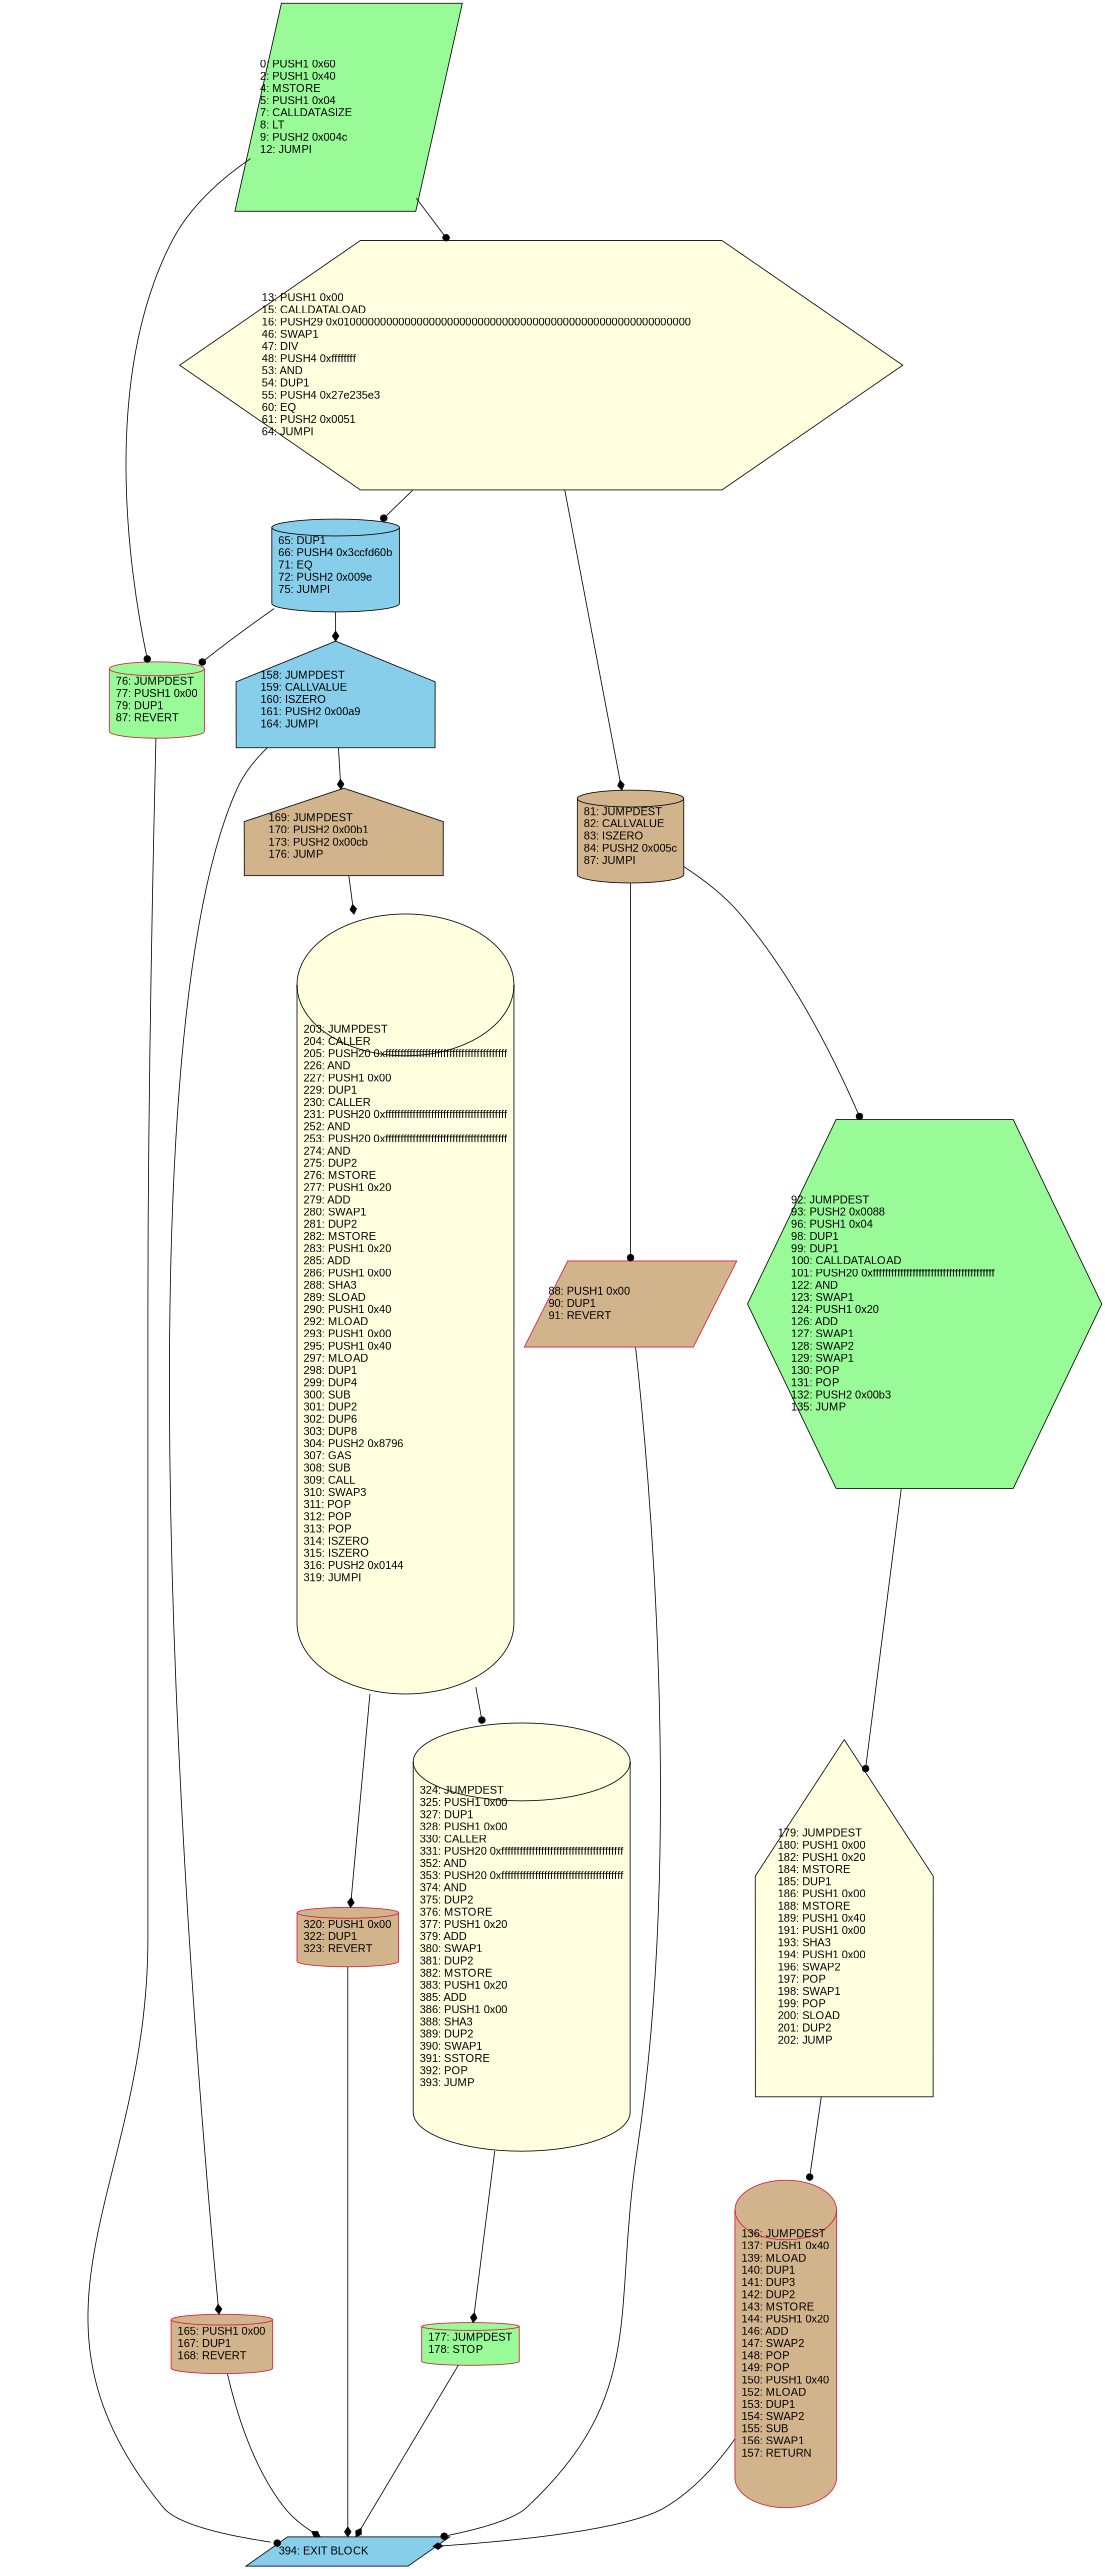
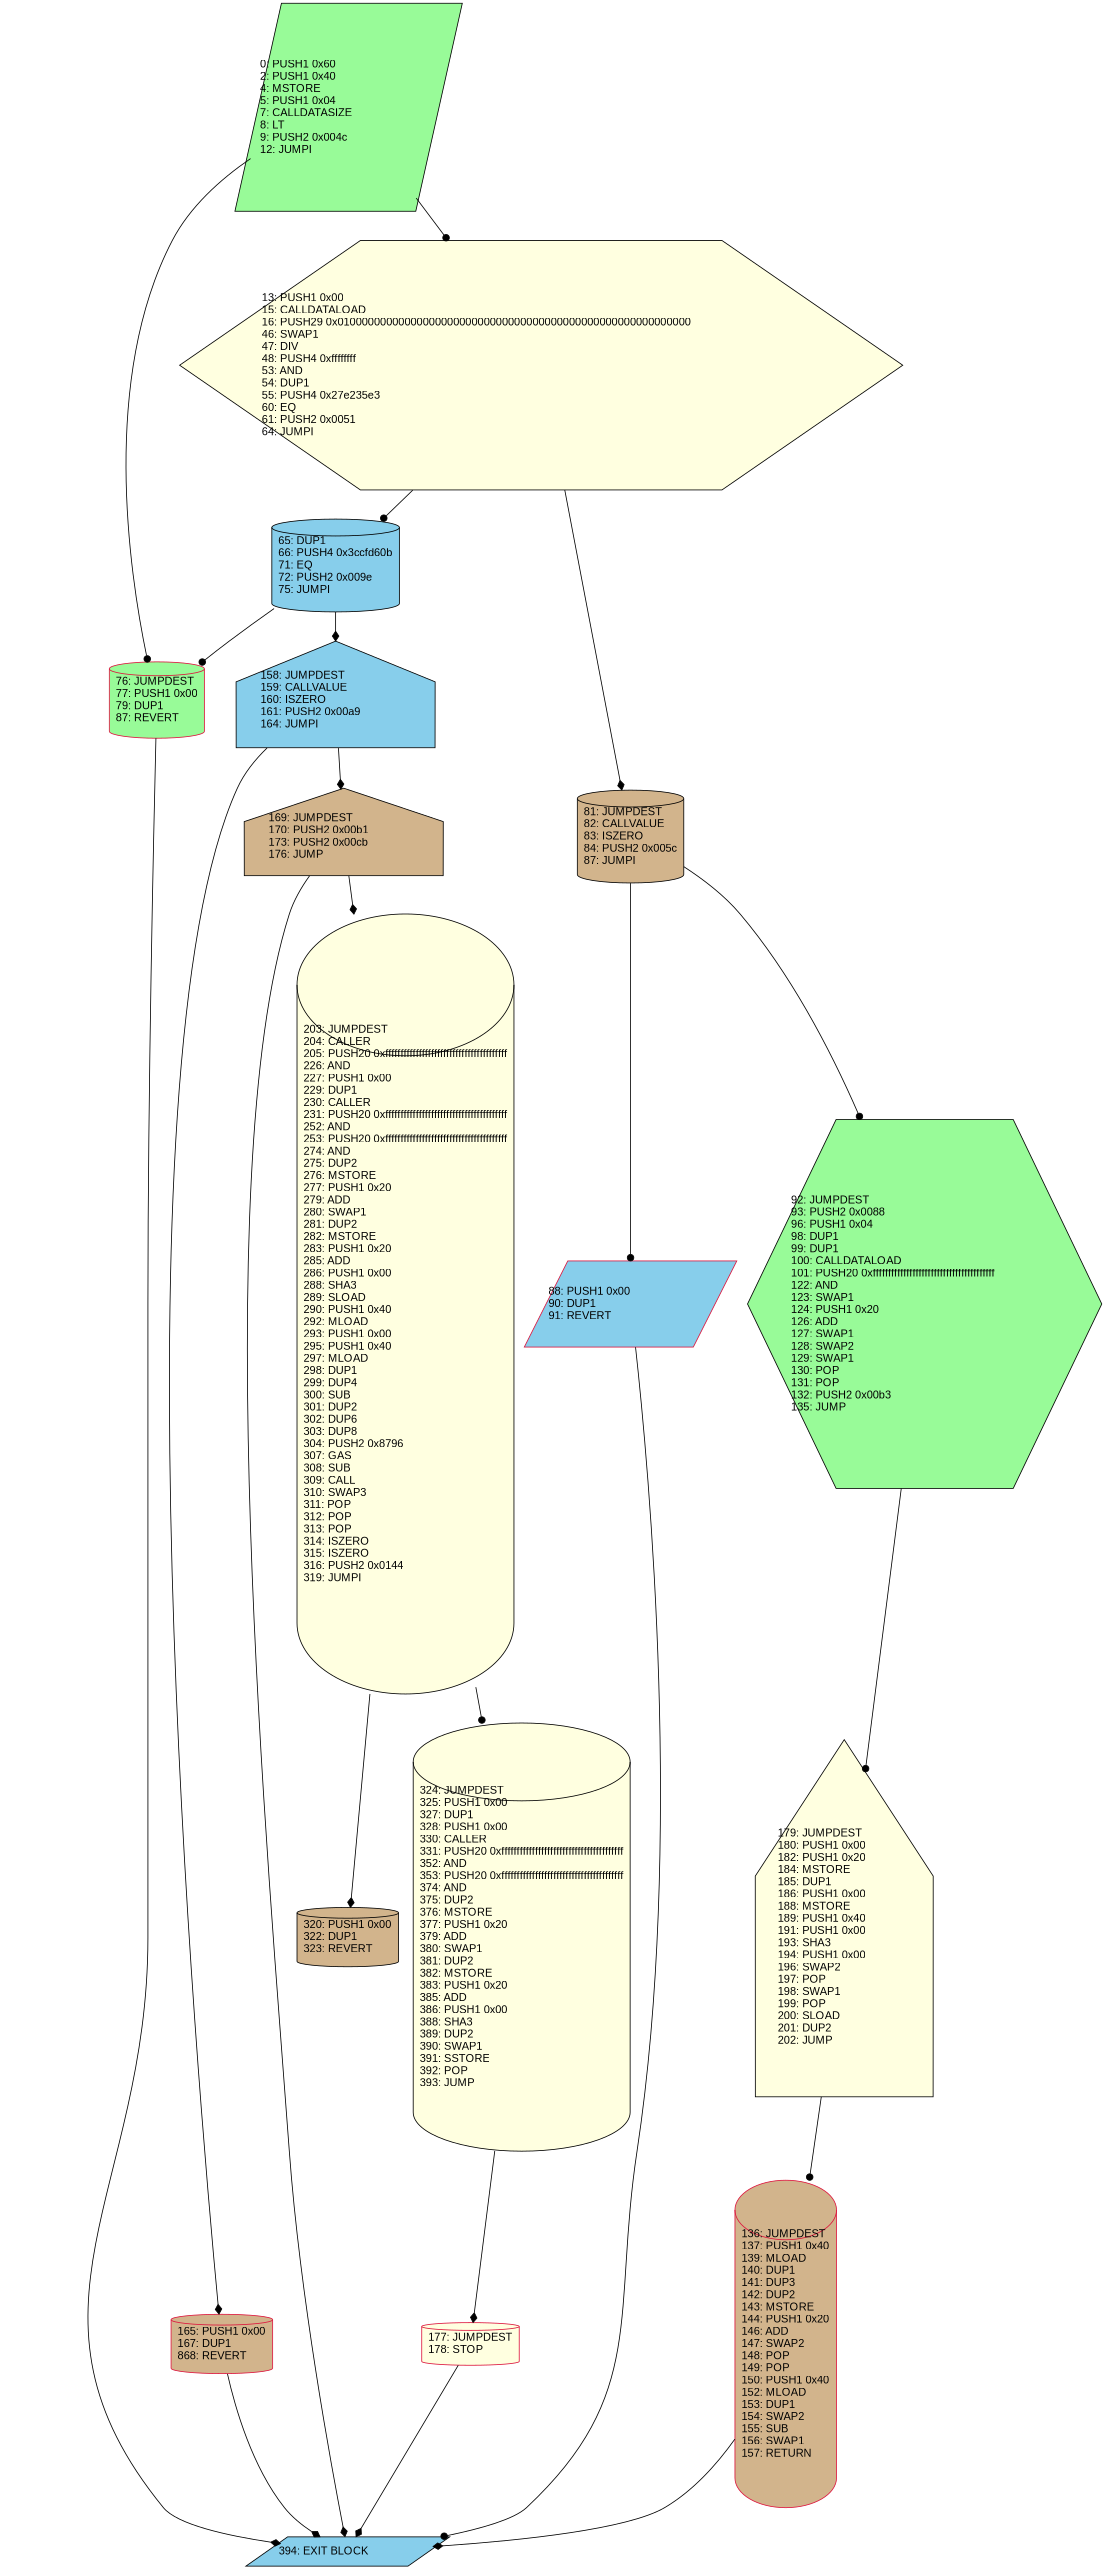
(631, 1304) -> (631, 1304)
(148, 1692) -> (148, 1692)
(348, 1937) -> (348, 1937)
(348, 2247) -> (258, 1700)
(222, 2344) -> (222, 2344)
(470, 2344) -> (470, 2344)
